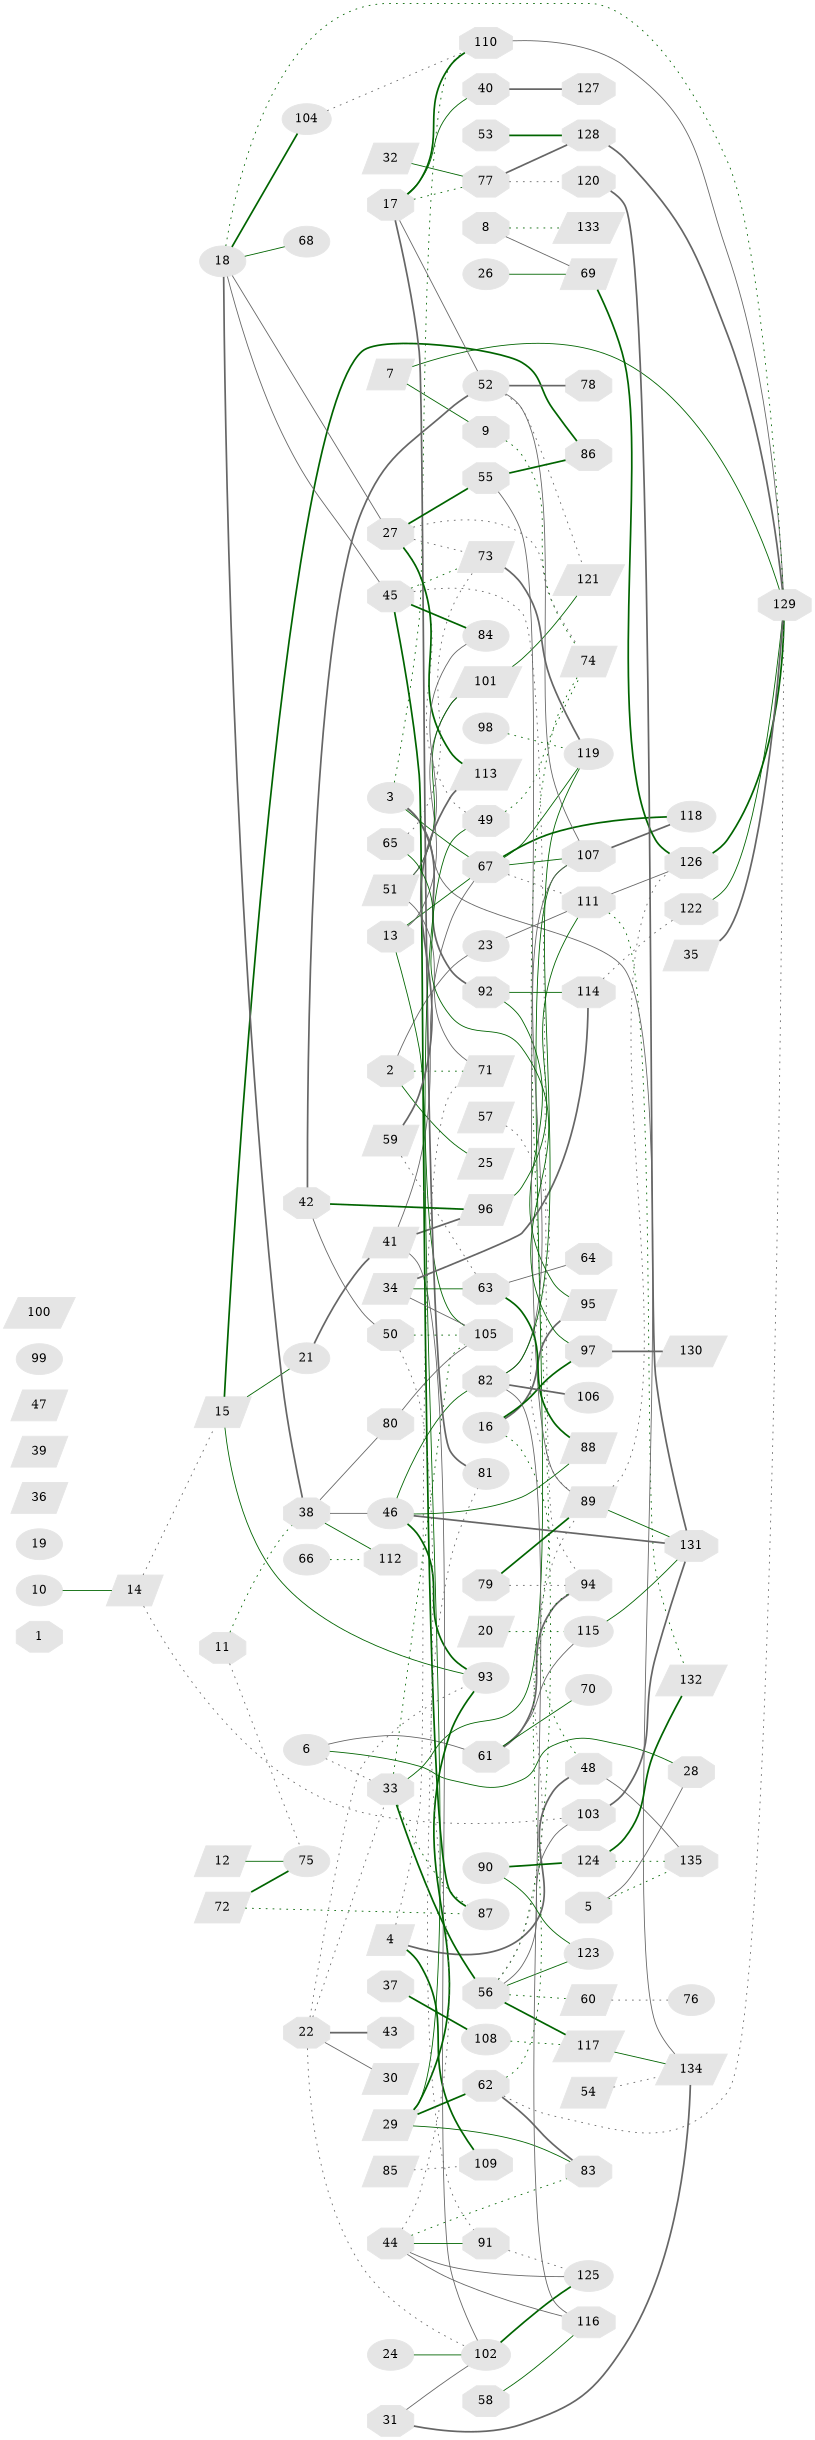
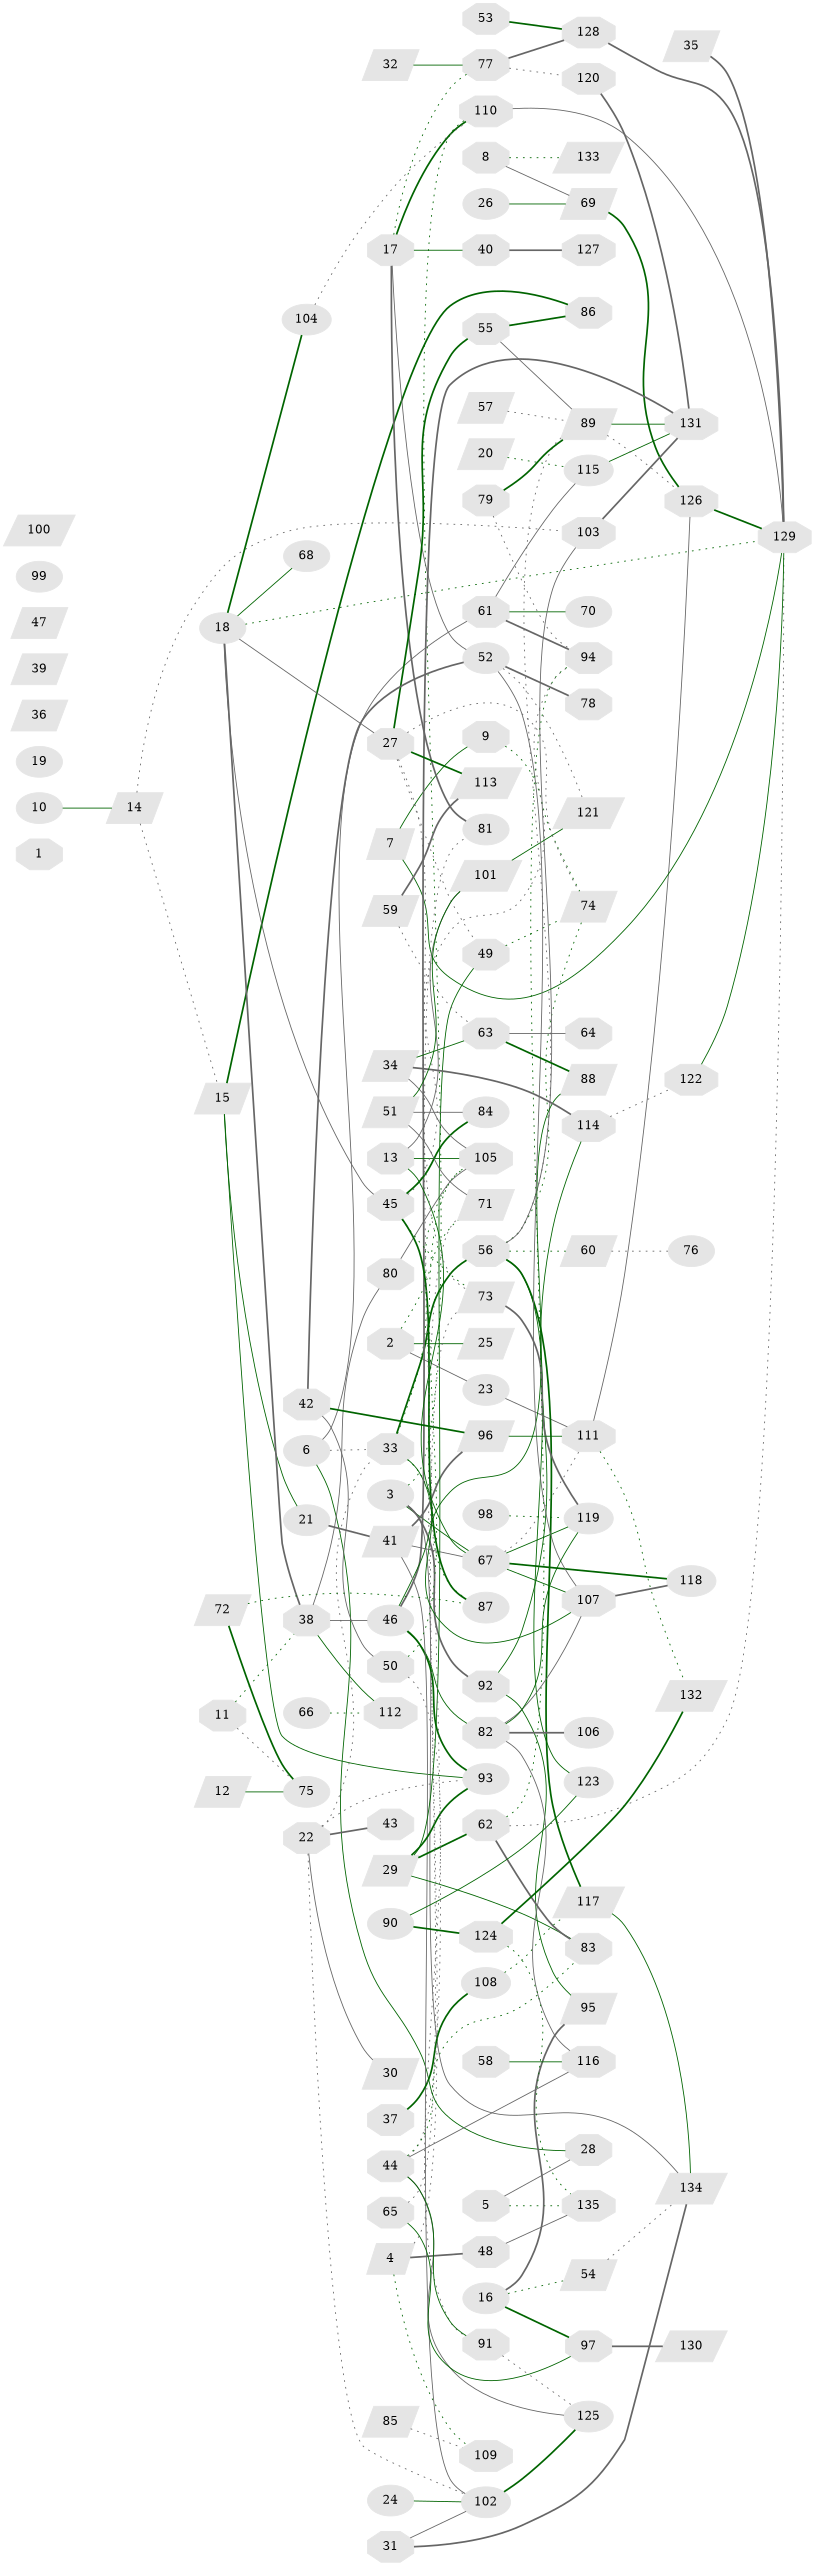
(544, 1593) -> (536, 2287)
(438, 2050) -> (418, 2366)
